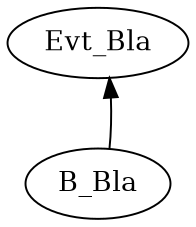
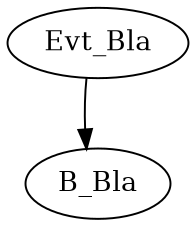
(111, 123) -> (85, 104)
